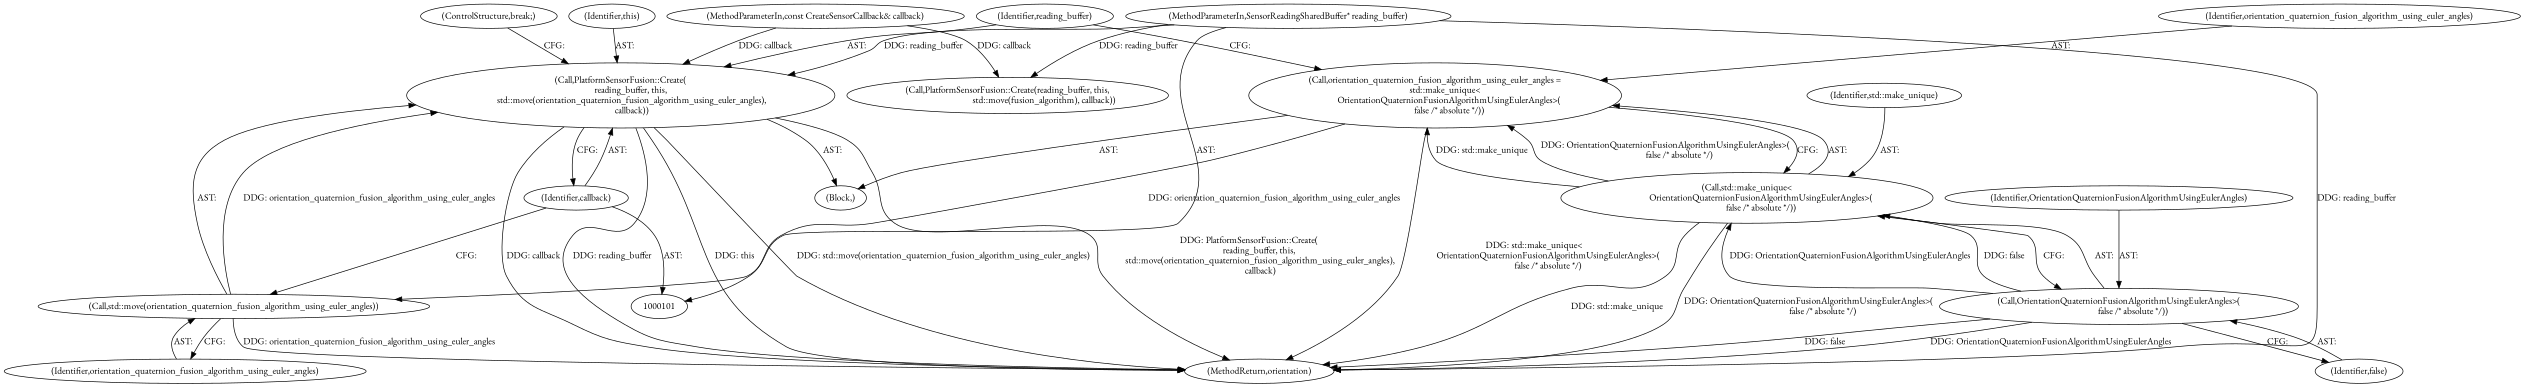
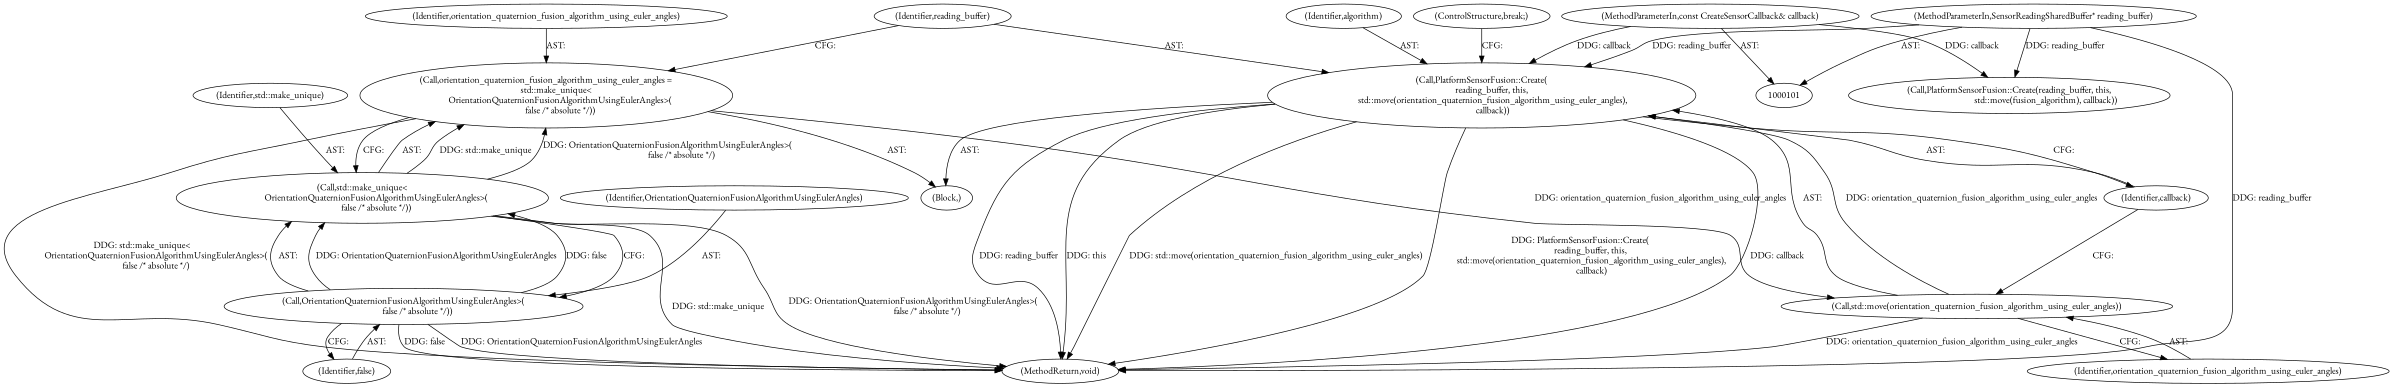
(612, 16) -> (1344, 16)
(655, 236) -> (1745, 54)
(1259, 371) -> (1060, 371)
